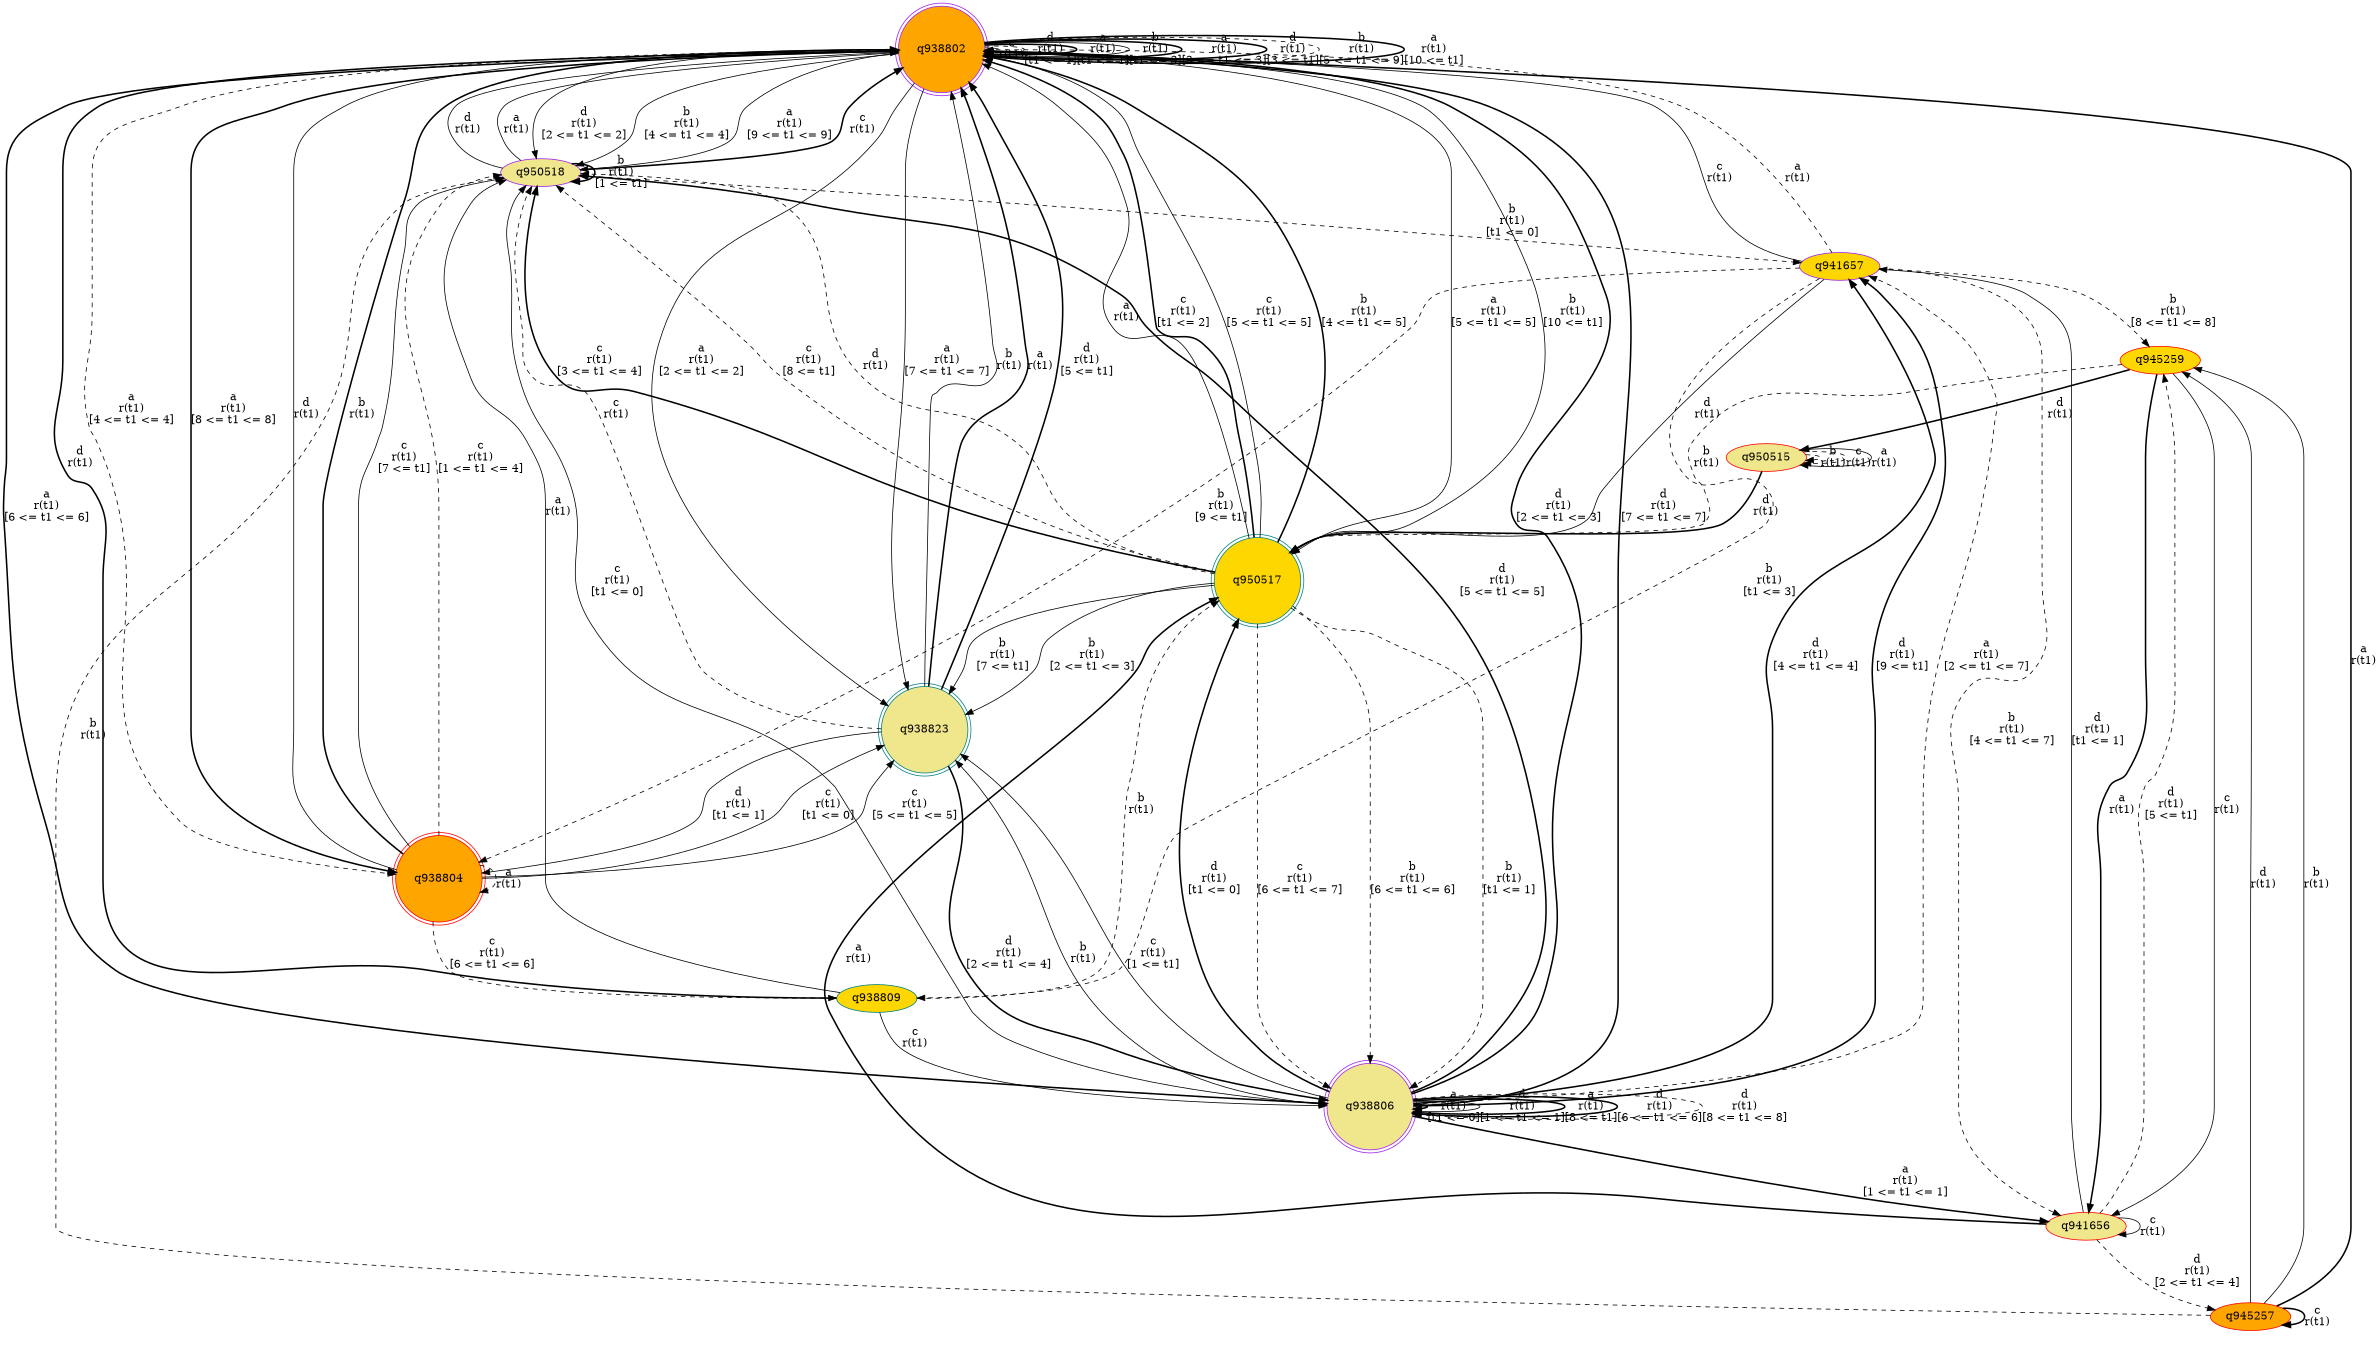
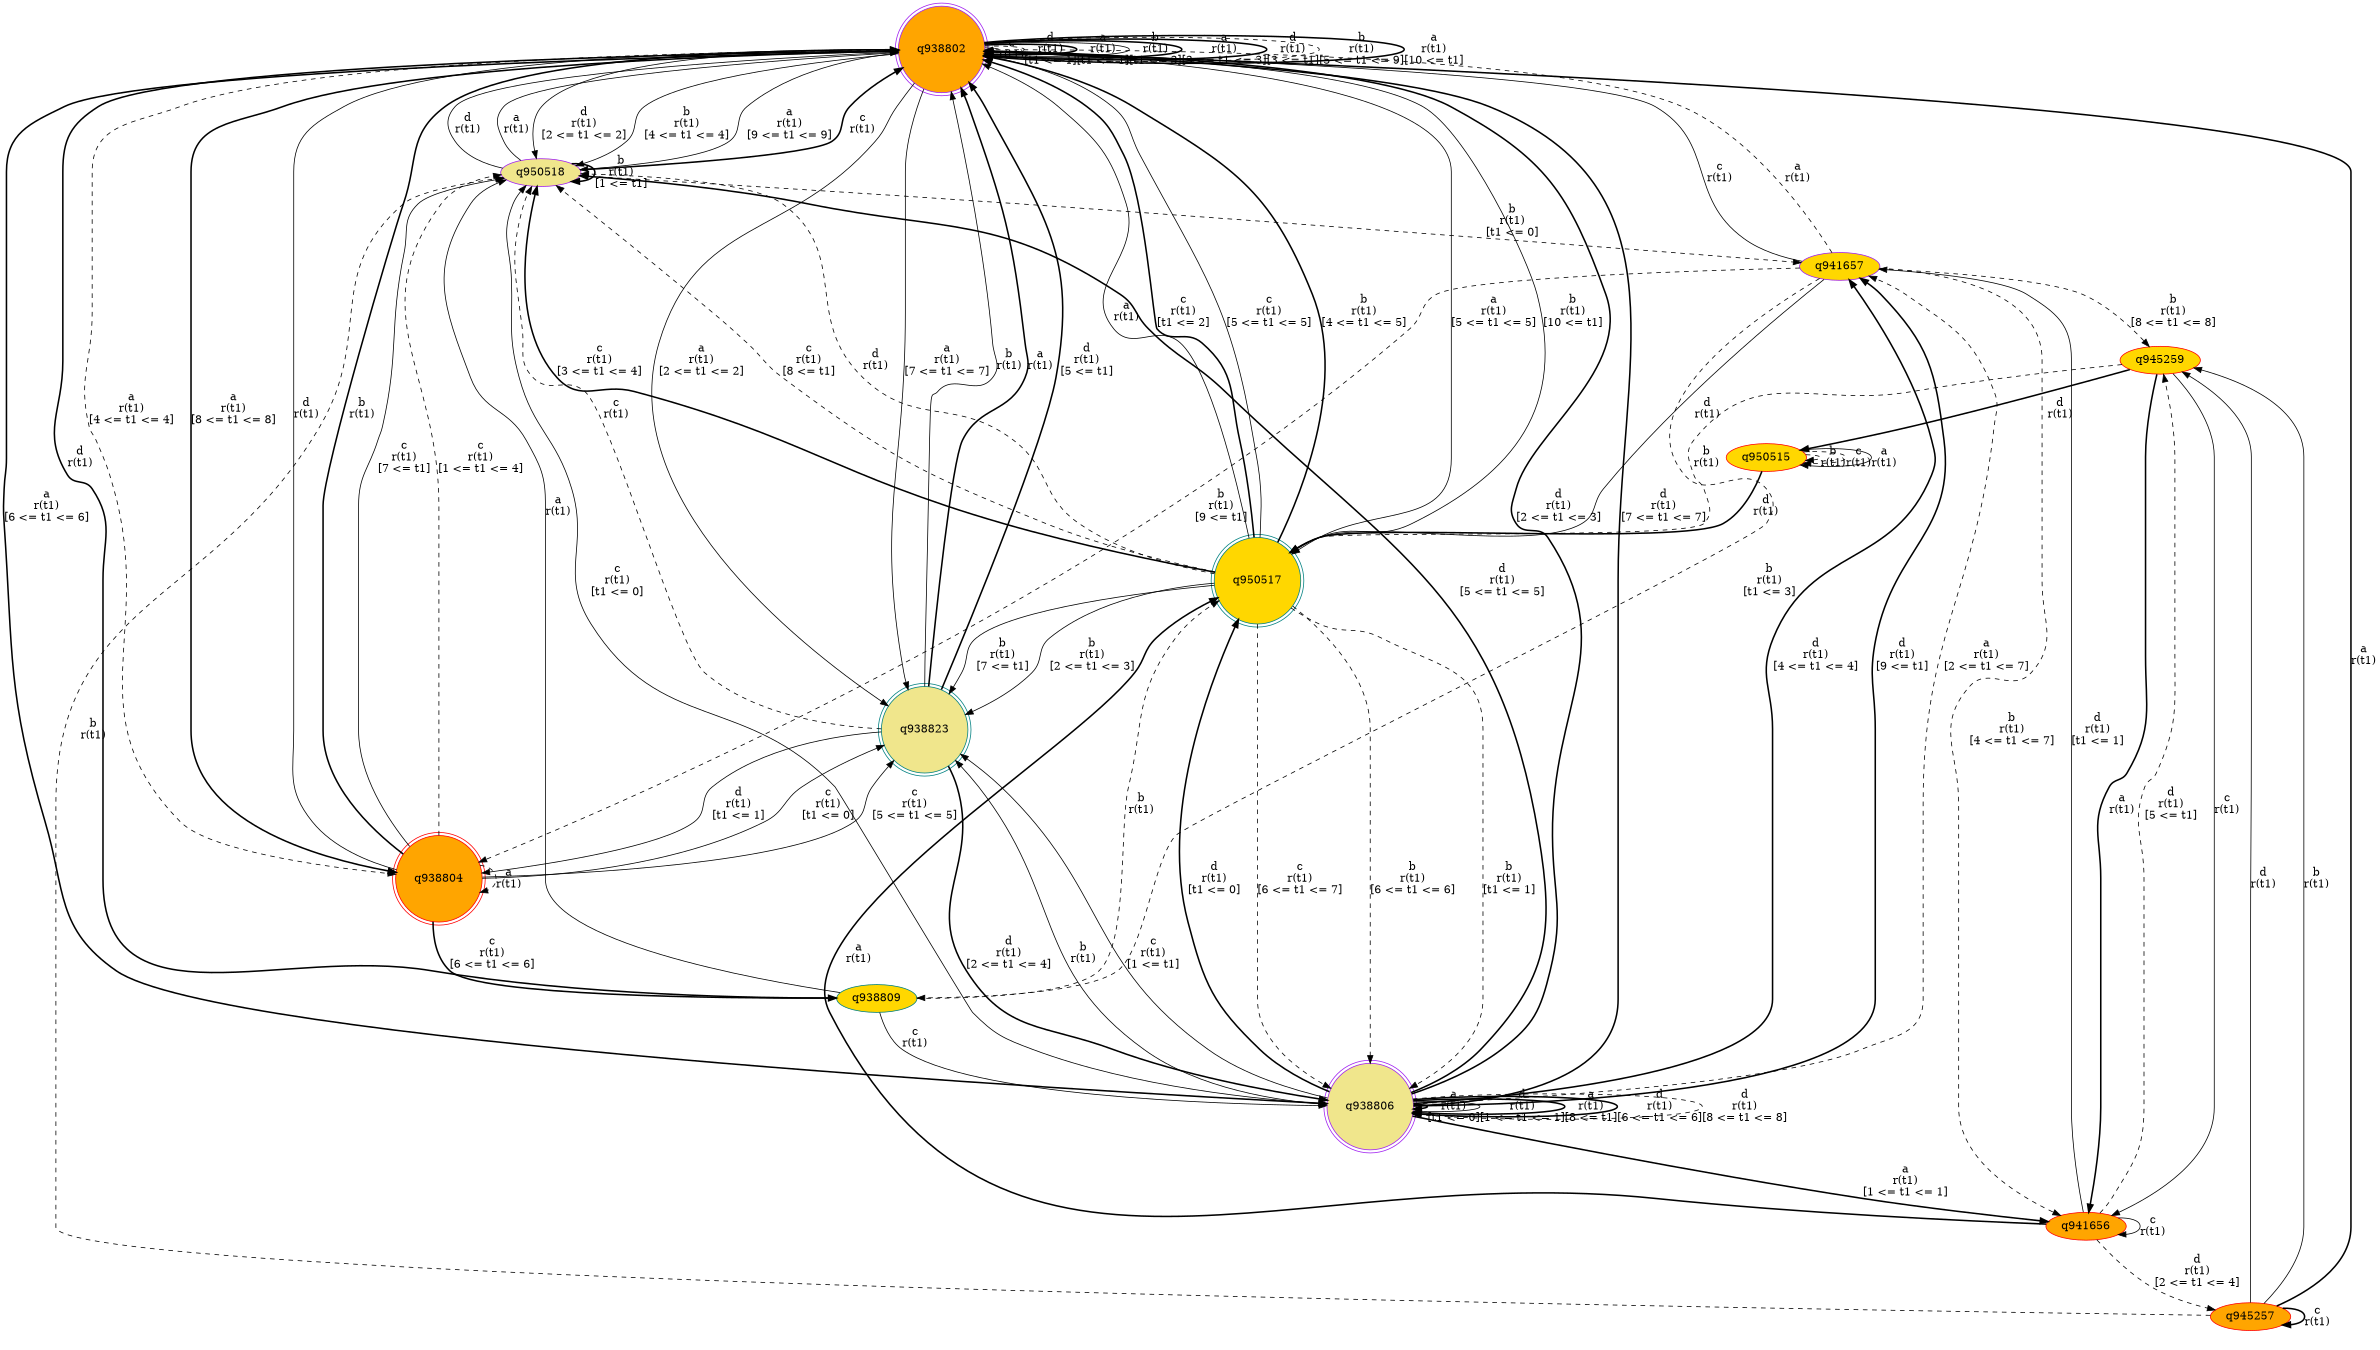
(1766, 458) -> (1766, 458)
(524, 988) -> (524, 988)
(2086, 1226) -> (2086, 1226)
